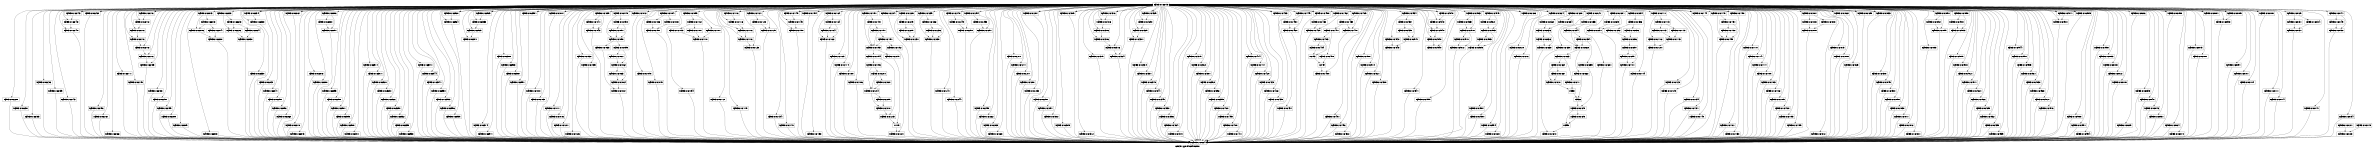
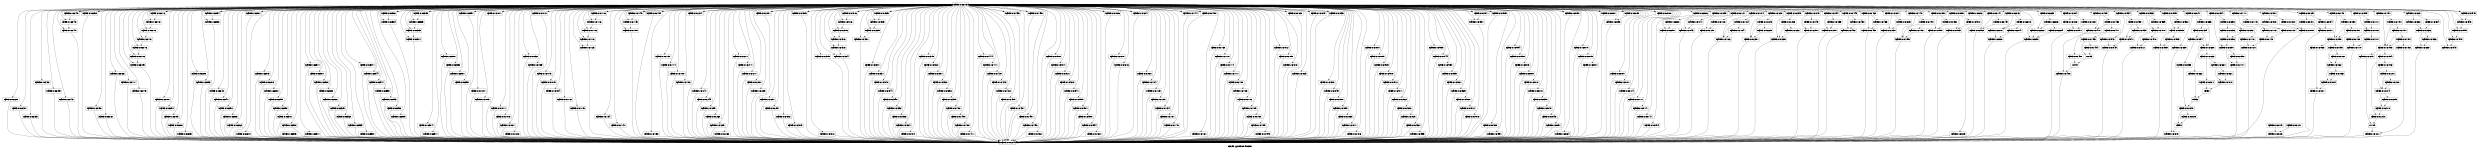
(702, 6) -> (1512, 6)
none -> (2215, 31)
(707, 35) -> (2372, 26)
